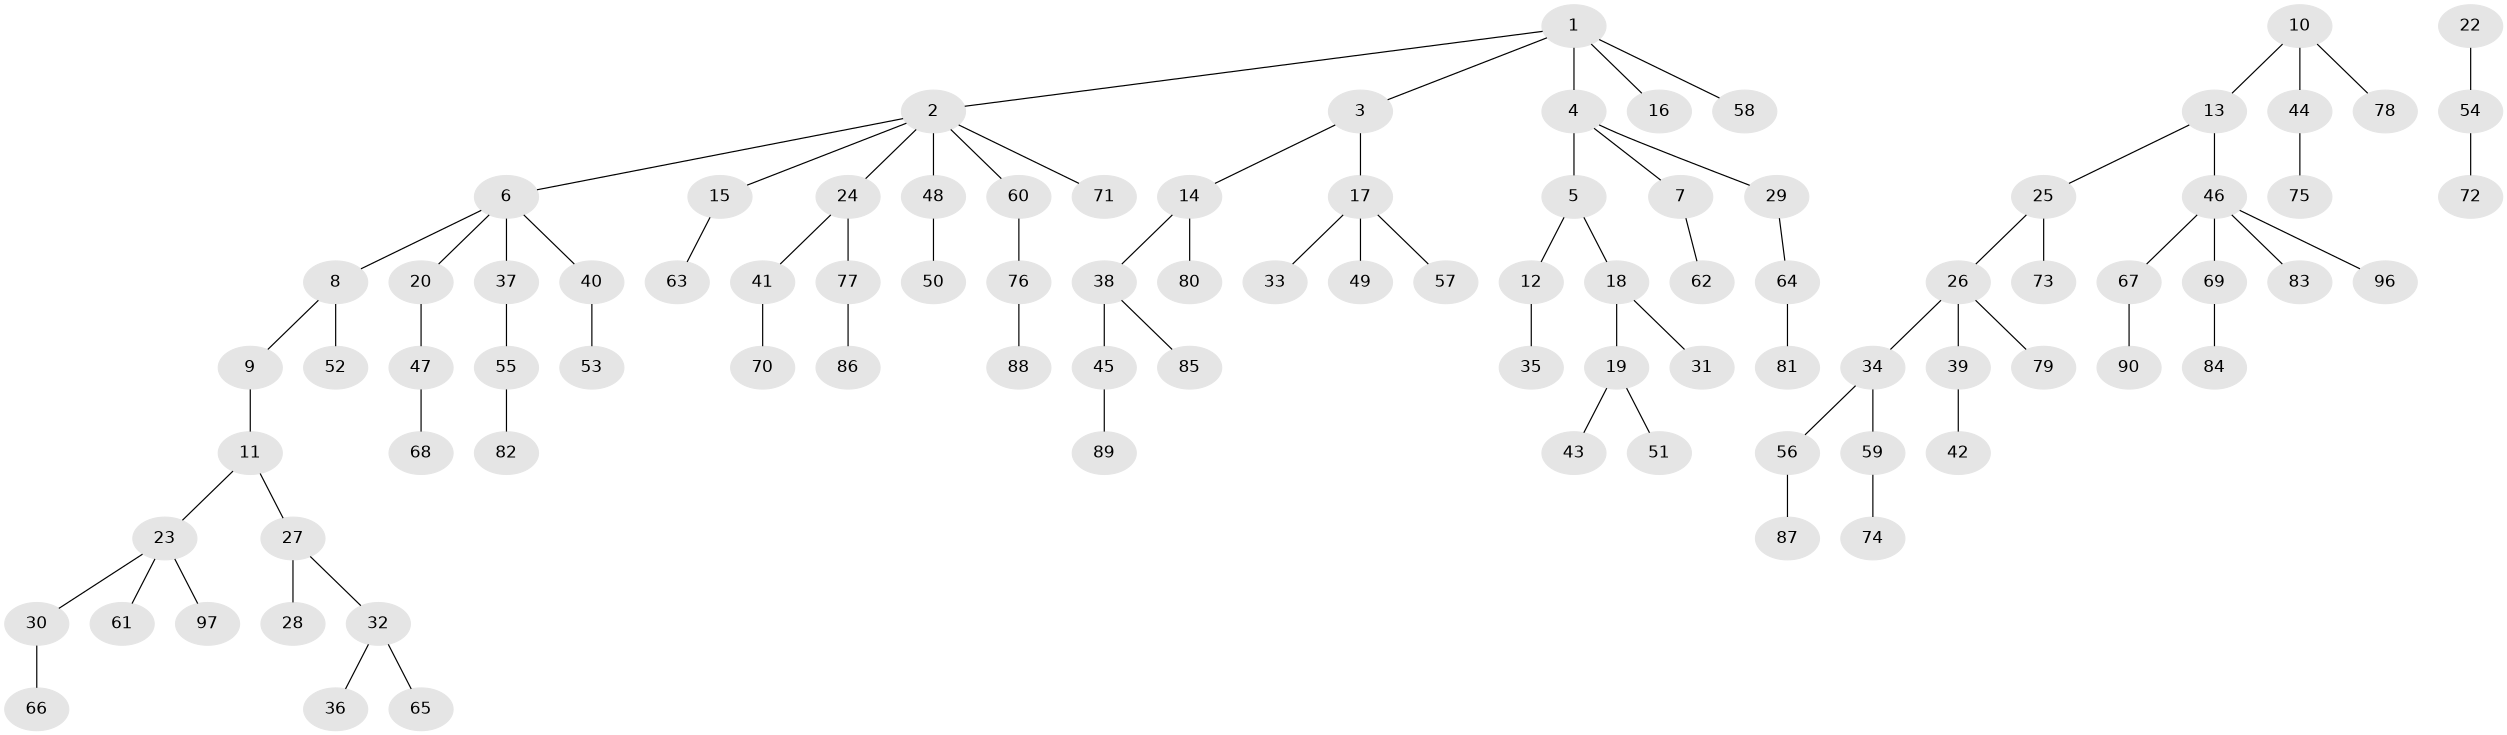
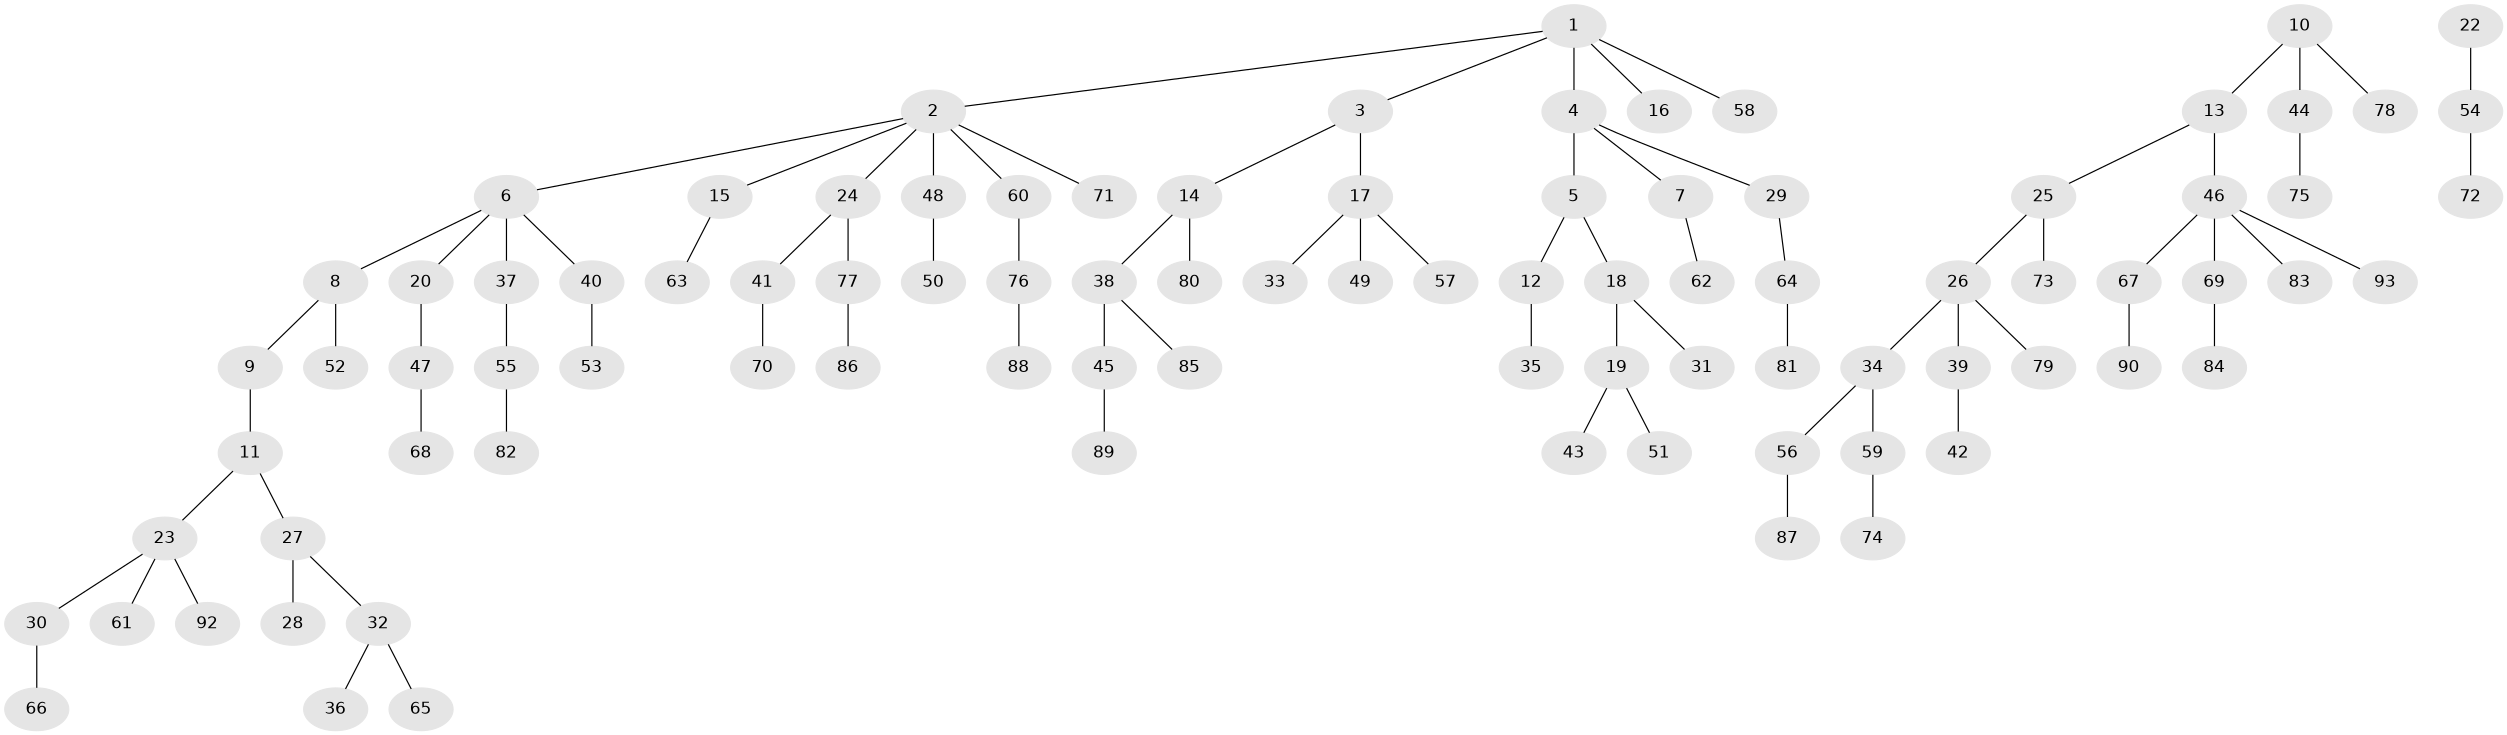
(2385, 282) -> (2385, 282)
(208, 624) -> (208, 624)
